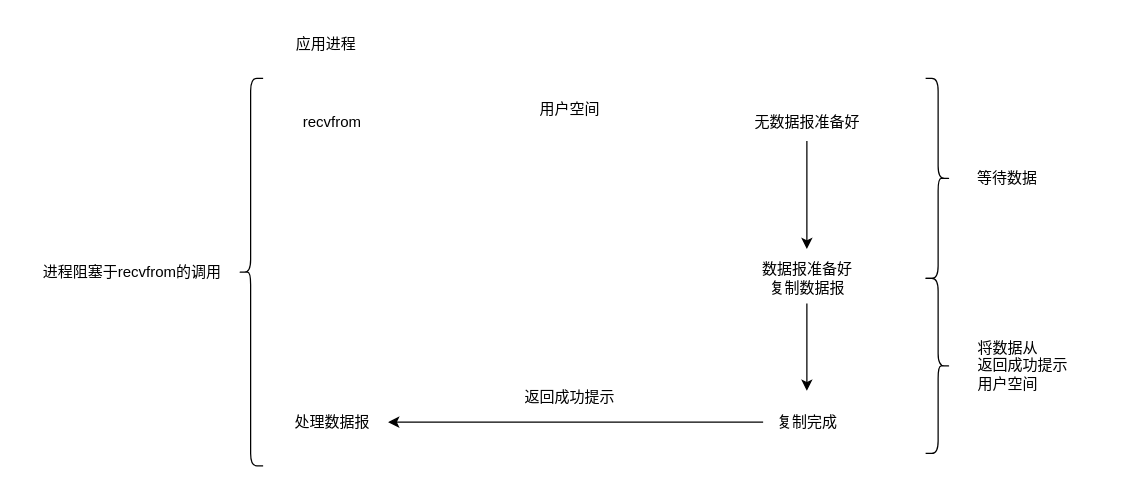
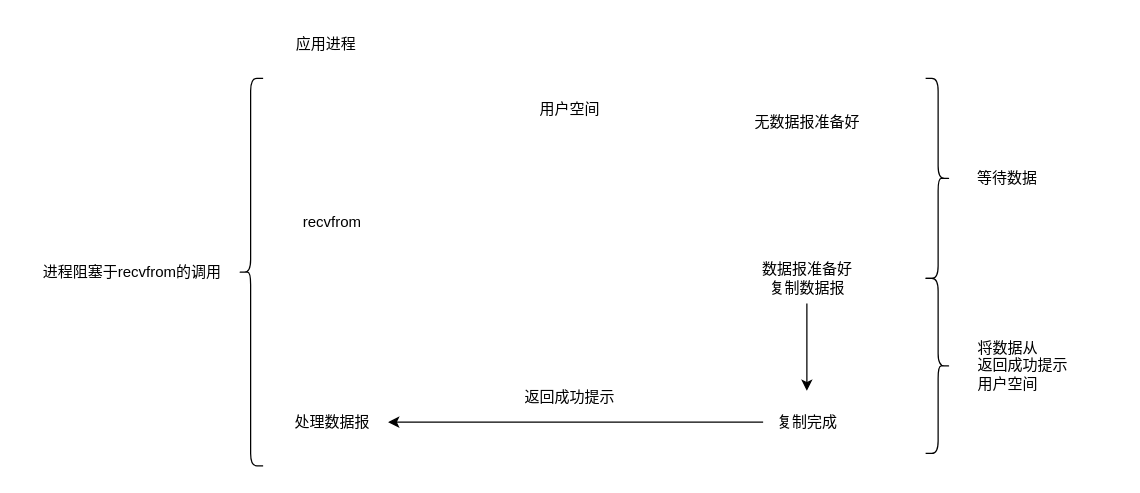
(332, 122) -> (332, 222)
(807, 191) -> none
